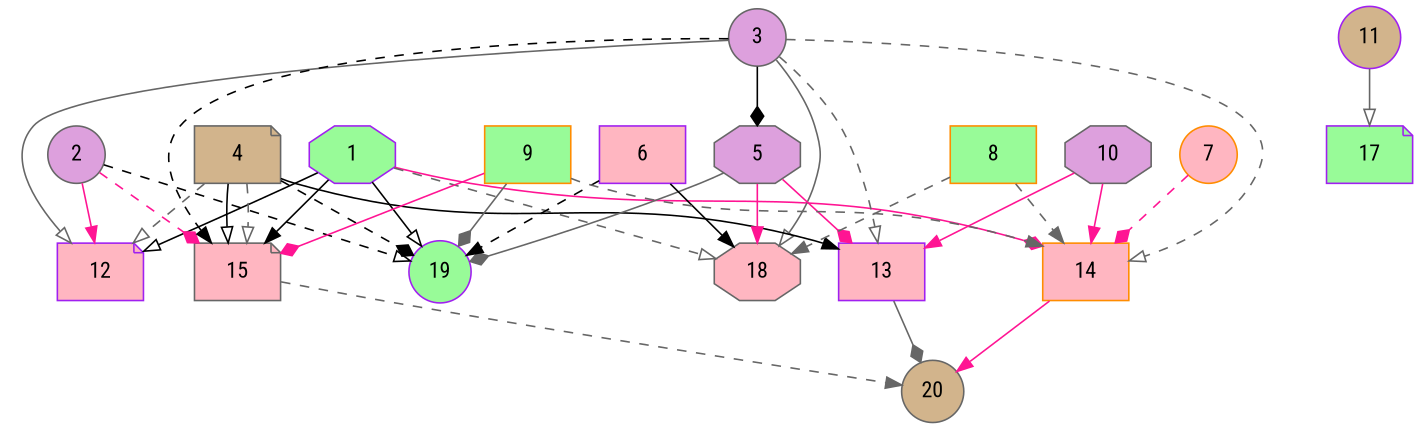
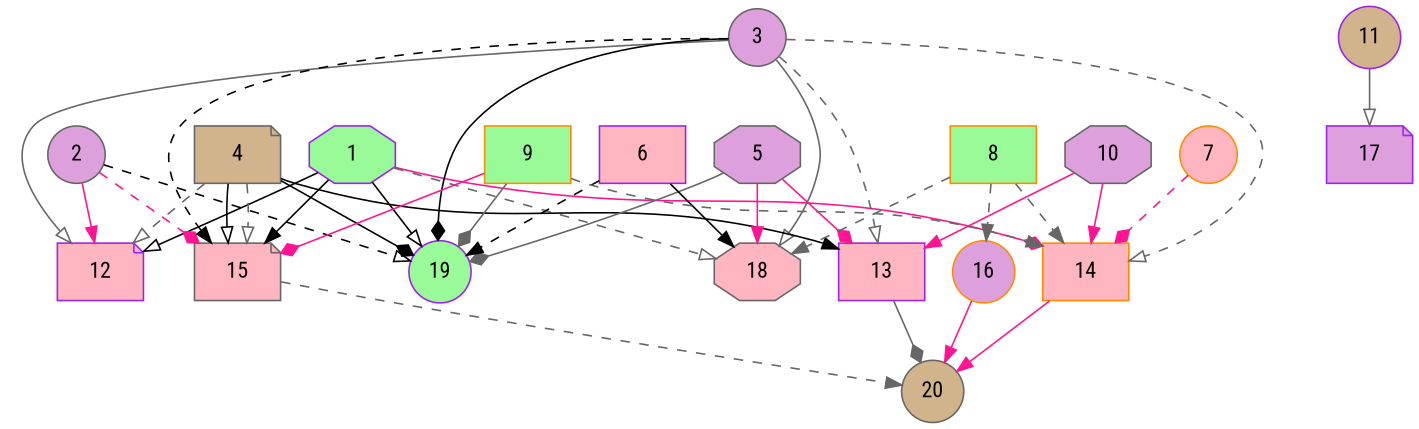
(757, 86) -> (543, 76)
(1370, 155) -> (1370, 155)
(339, 213) -> (339, 213)
none -> (984, 272)
